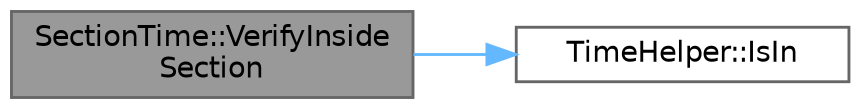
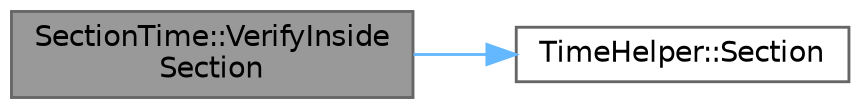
(683, 54) -> (683, 54)
